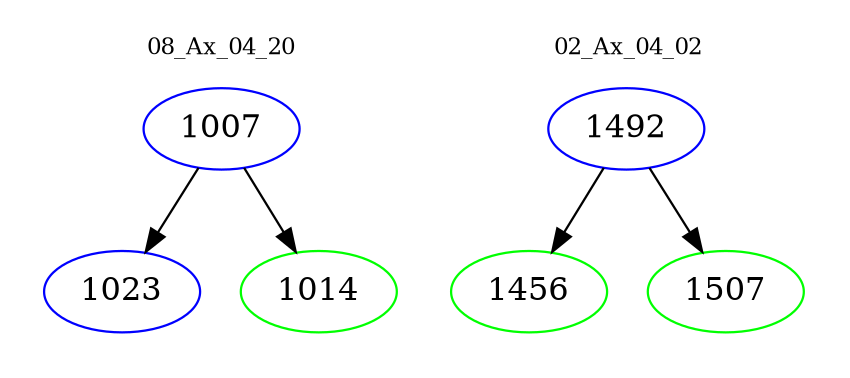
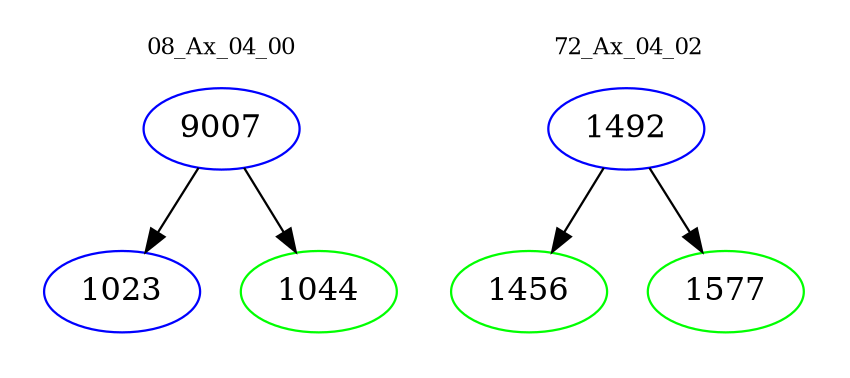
(222, 49) -> (222, 49)
(629, 49) -> (629, 49)
(222, 129) -> (222, 129)
(319, 292) -> (319, 292)
(726, 292) -> (726, 292)
